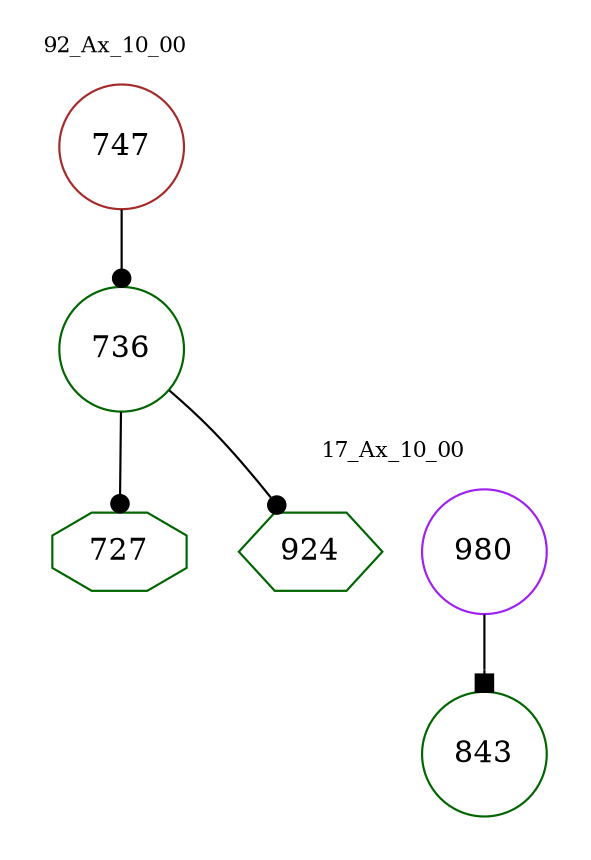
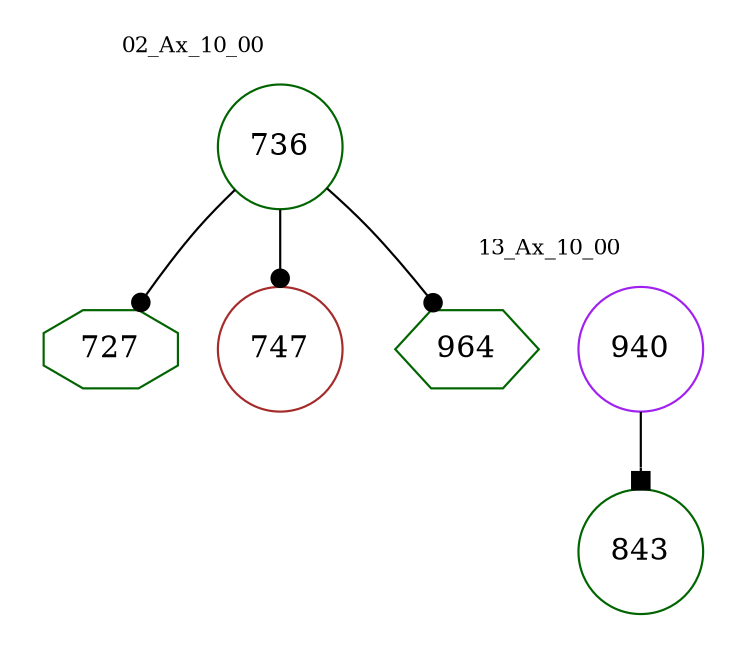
(115, 47) -> (193, 47)
(122, 239) -> (280, 239)
(393, 452) -> (550, 249)
(311, 552) -> (467, 349)
(484, 552) -> (641, 349)
